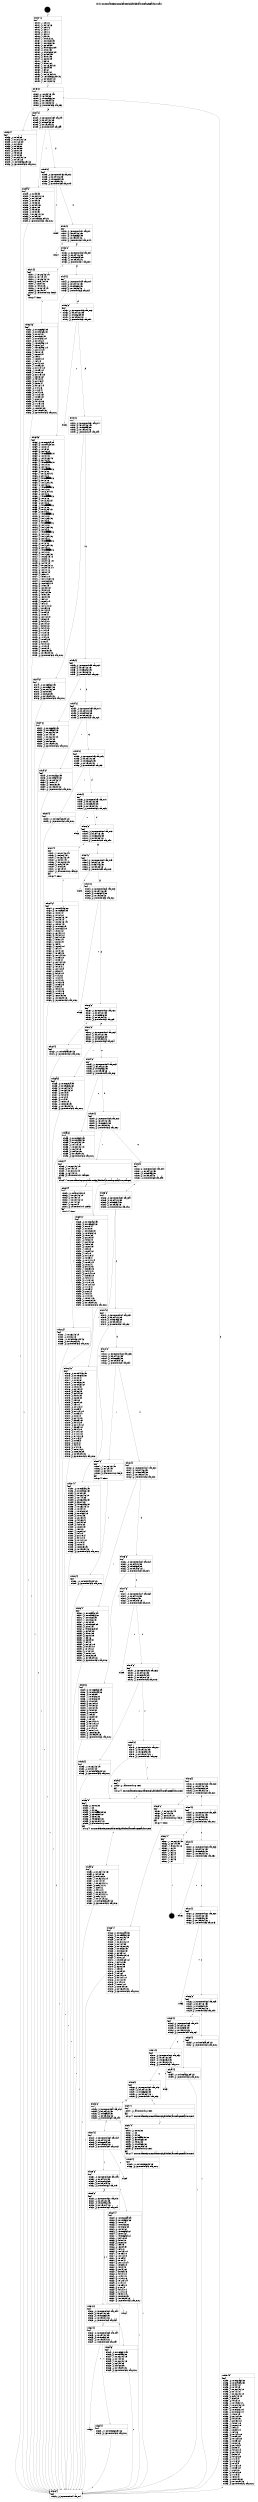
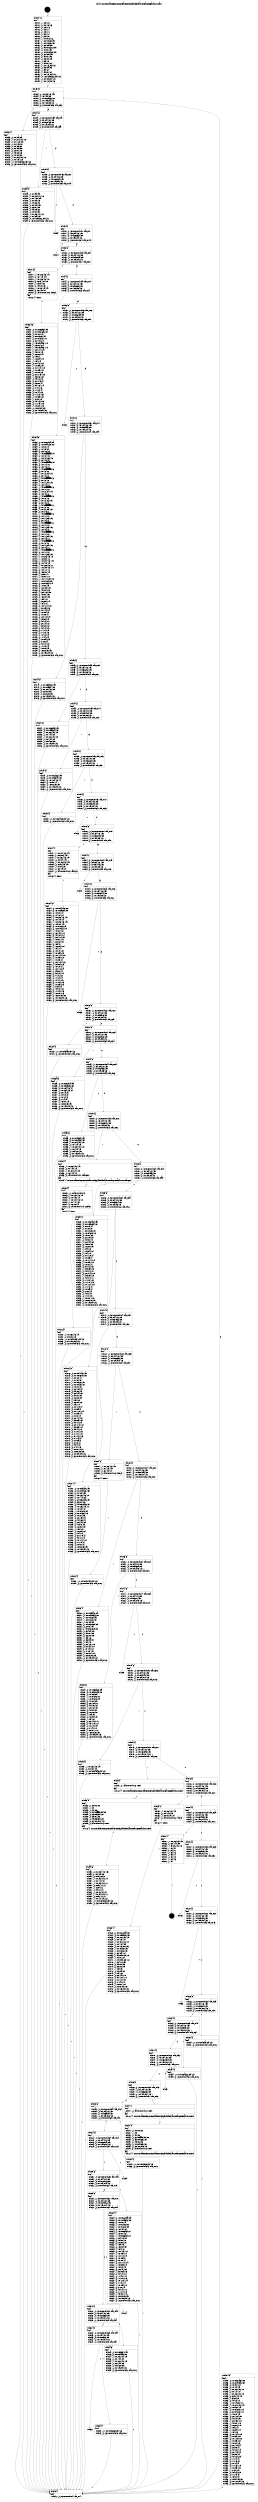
(112, 1775) -> (172, 1768)
